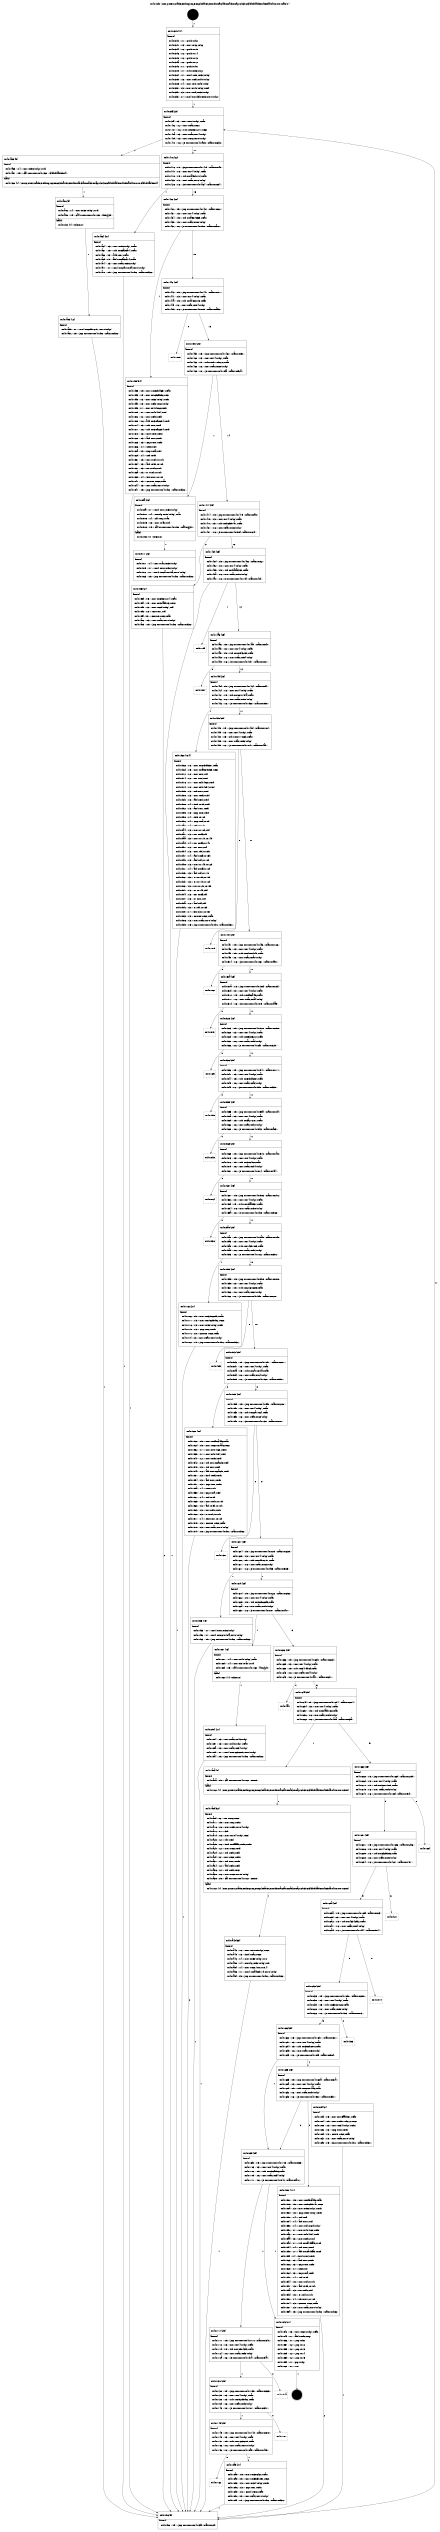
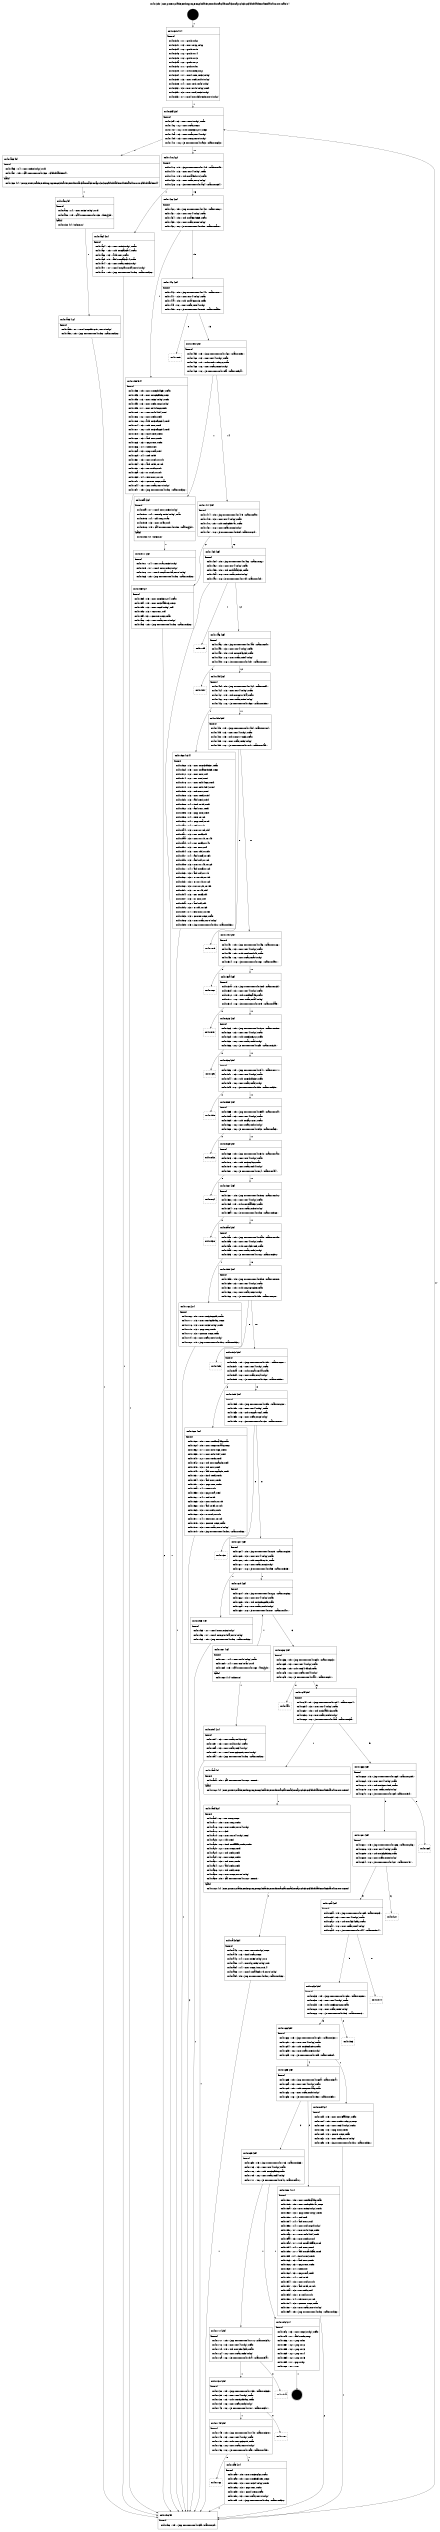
(255, 1630) -> (261, 1631)
(264, 2102) -> (345, 2079)
